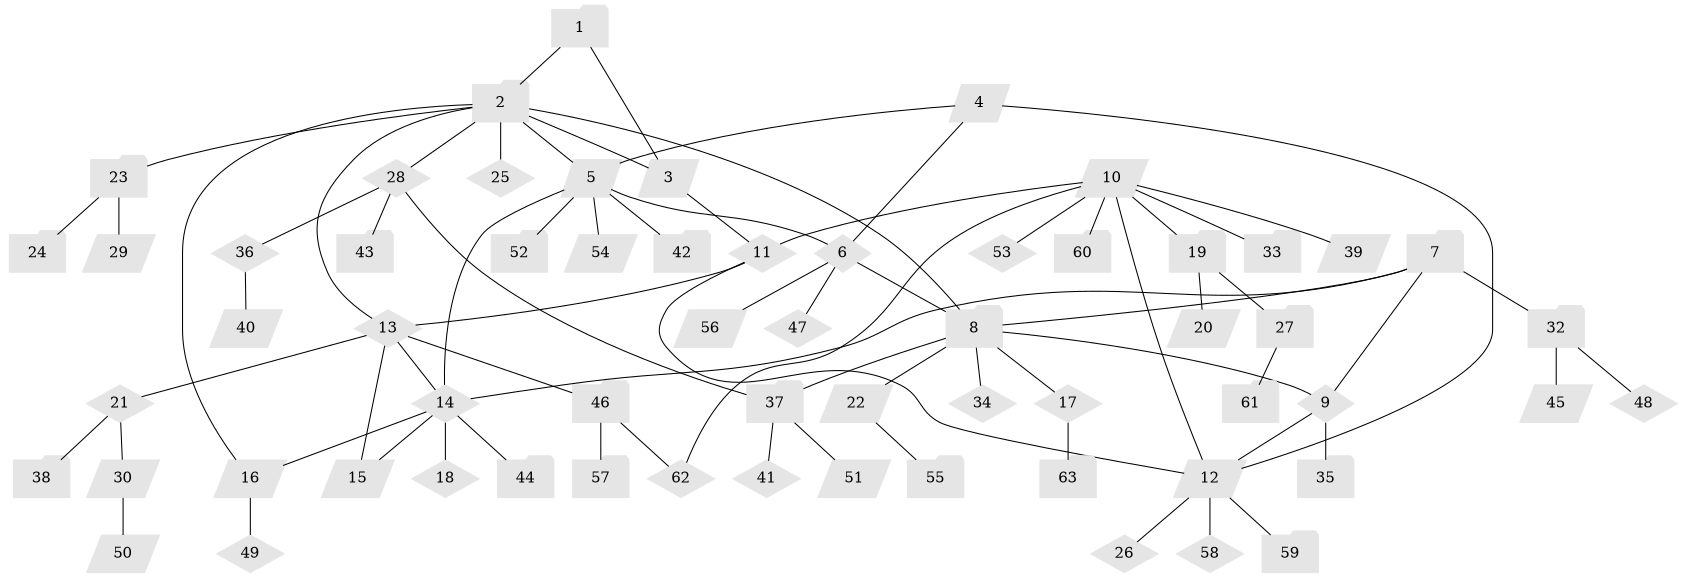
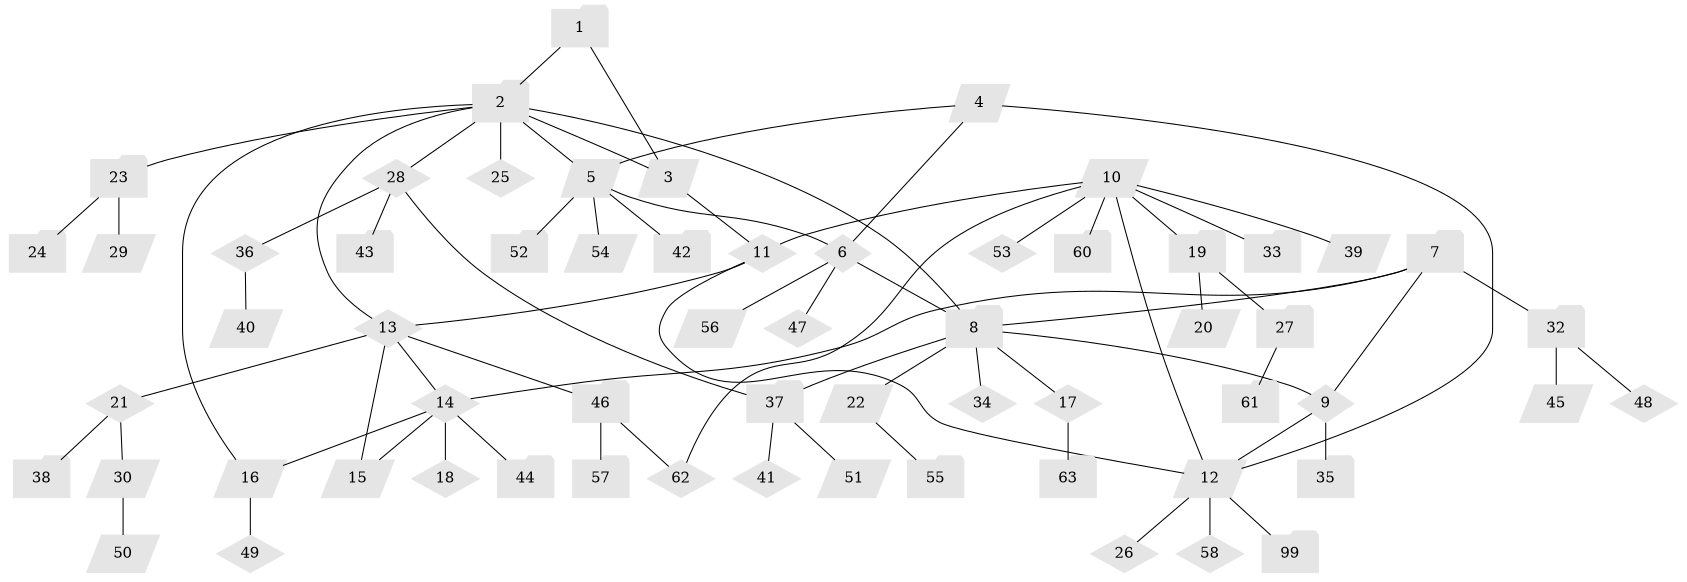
(463, 268) -> none
(1290, 554) -> (1290, 554)
